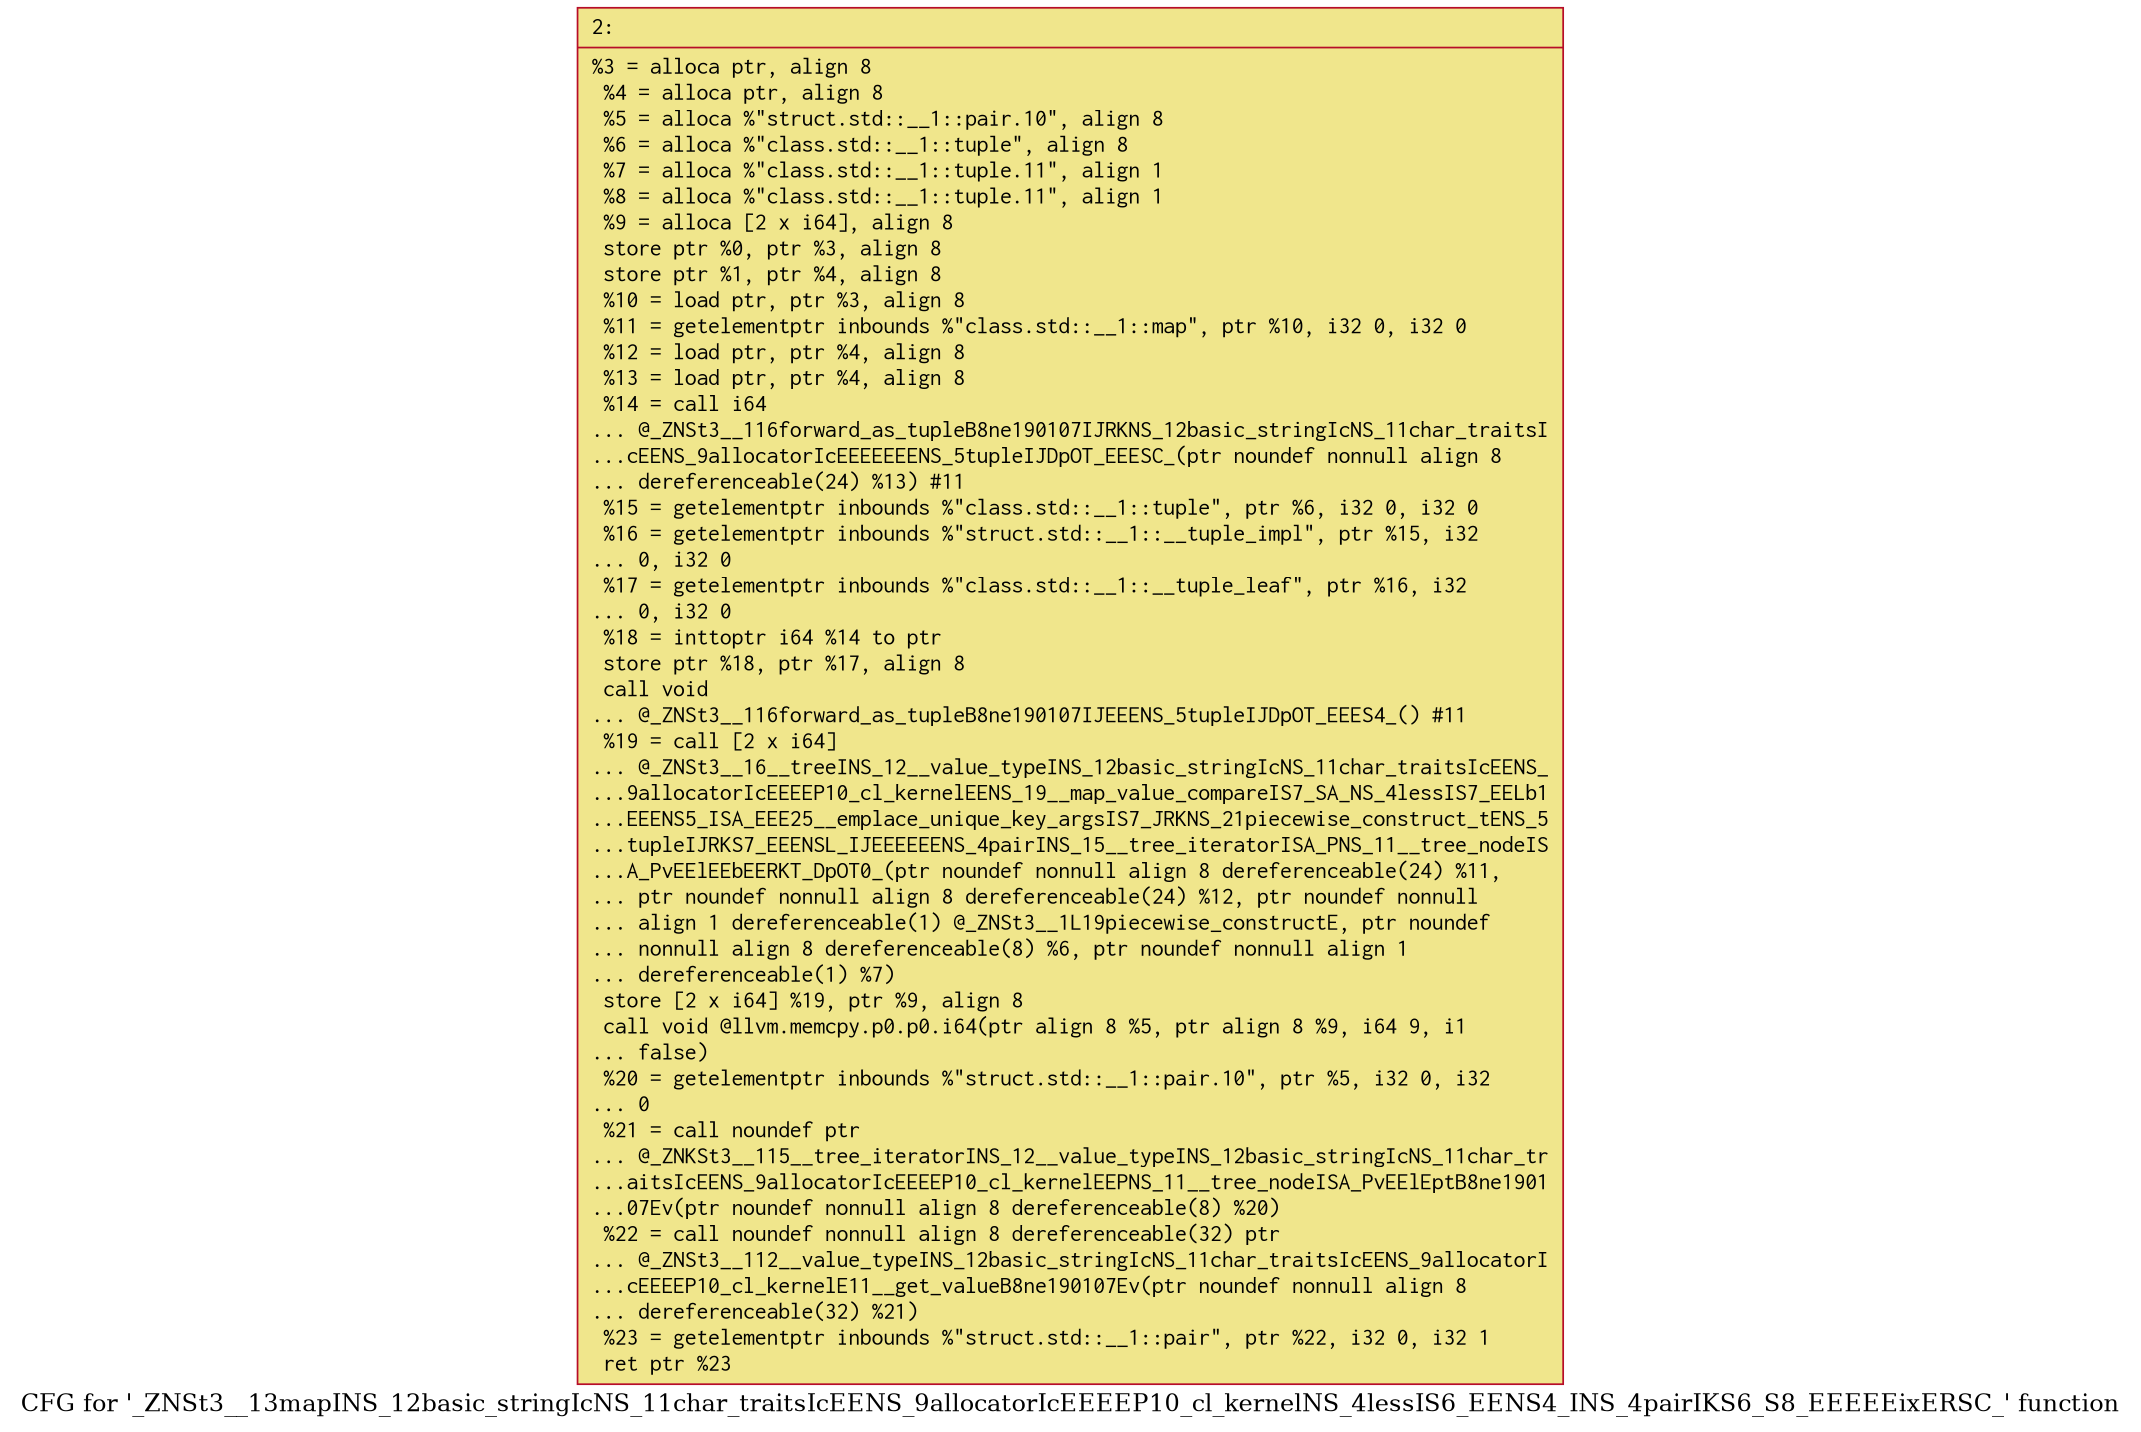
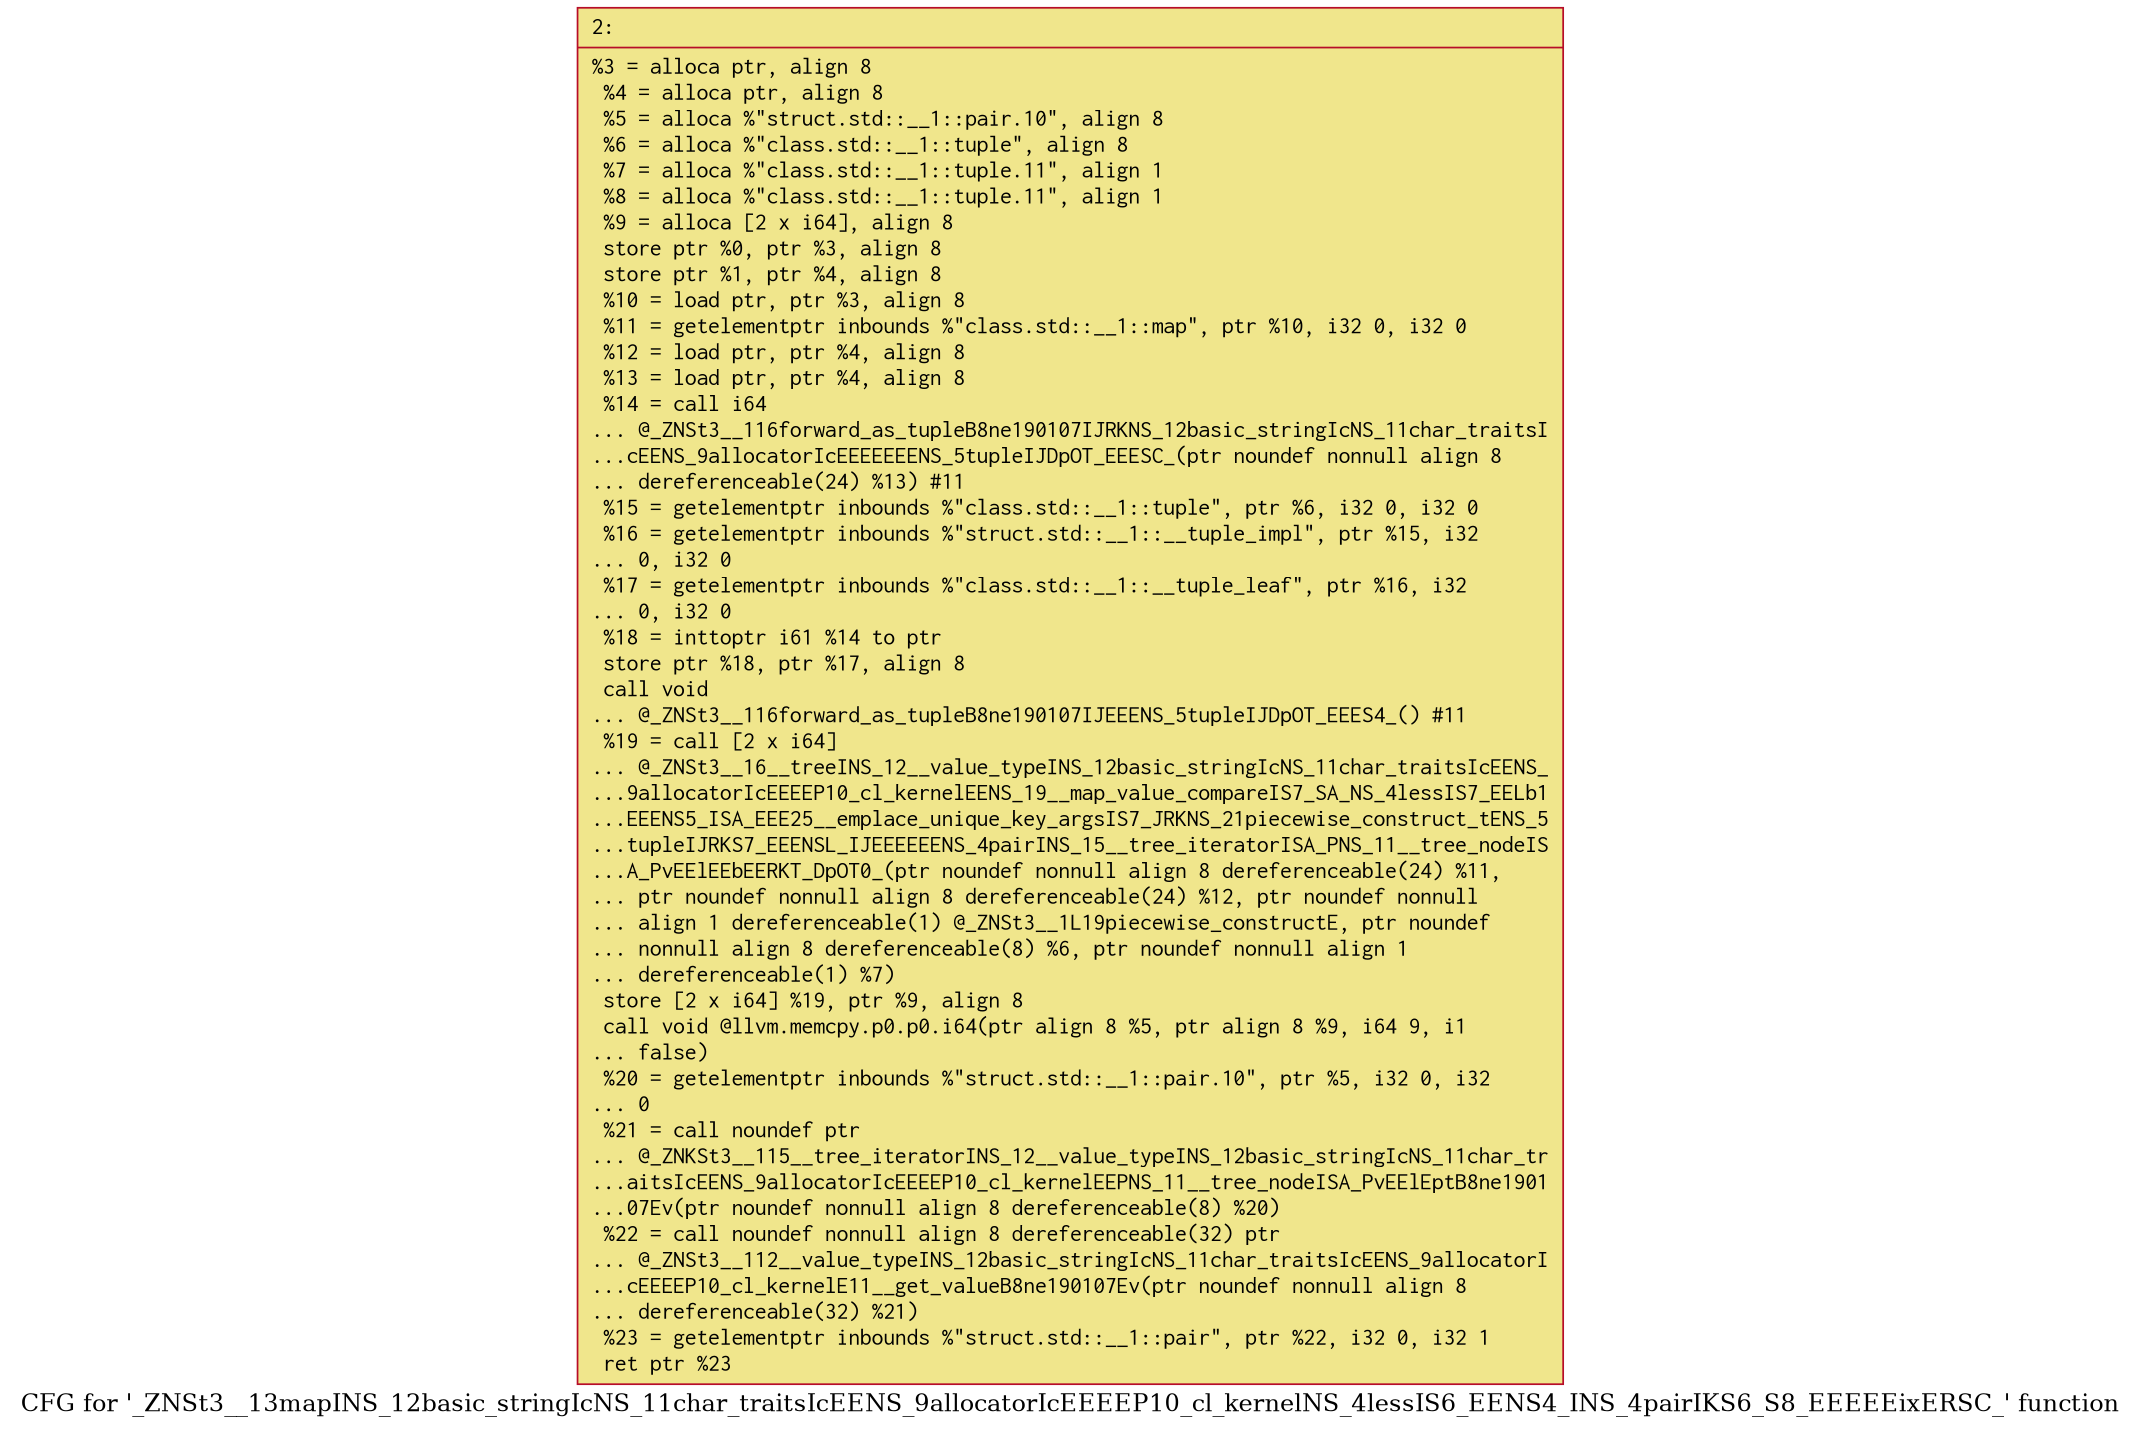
(767, 637) -> (767, 637)
